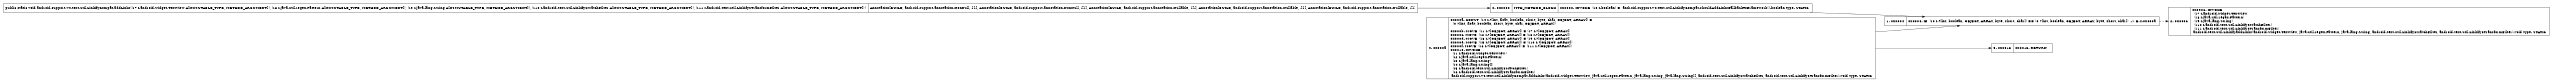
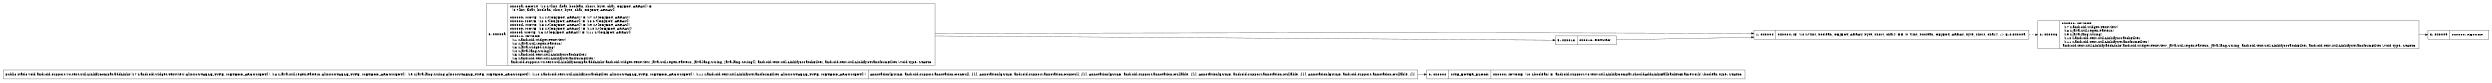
(1535, 8) -> (1470, 74)
(1866, 14) -> (1684, 39)
none -> (2458, 35)
(1471, 61) -> (533, 47)
